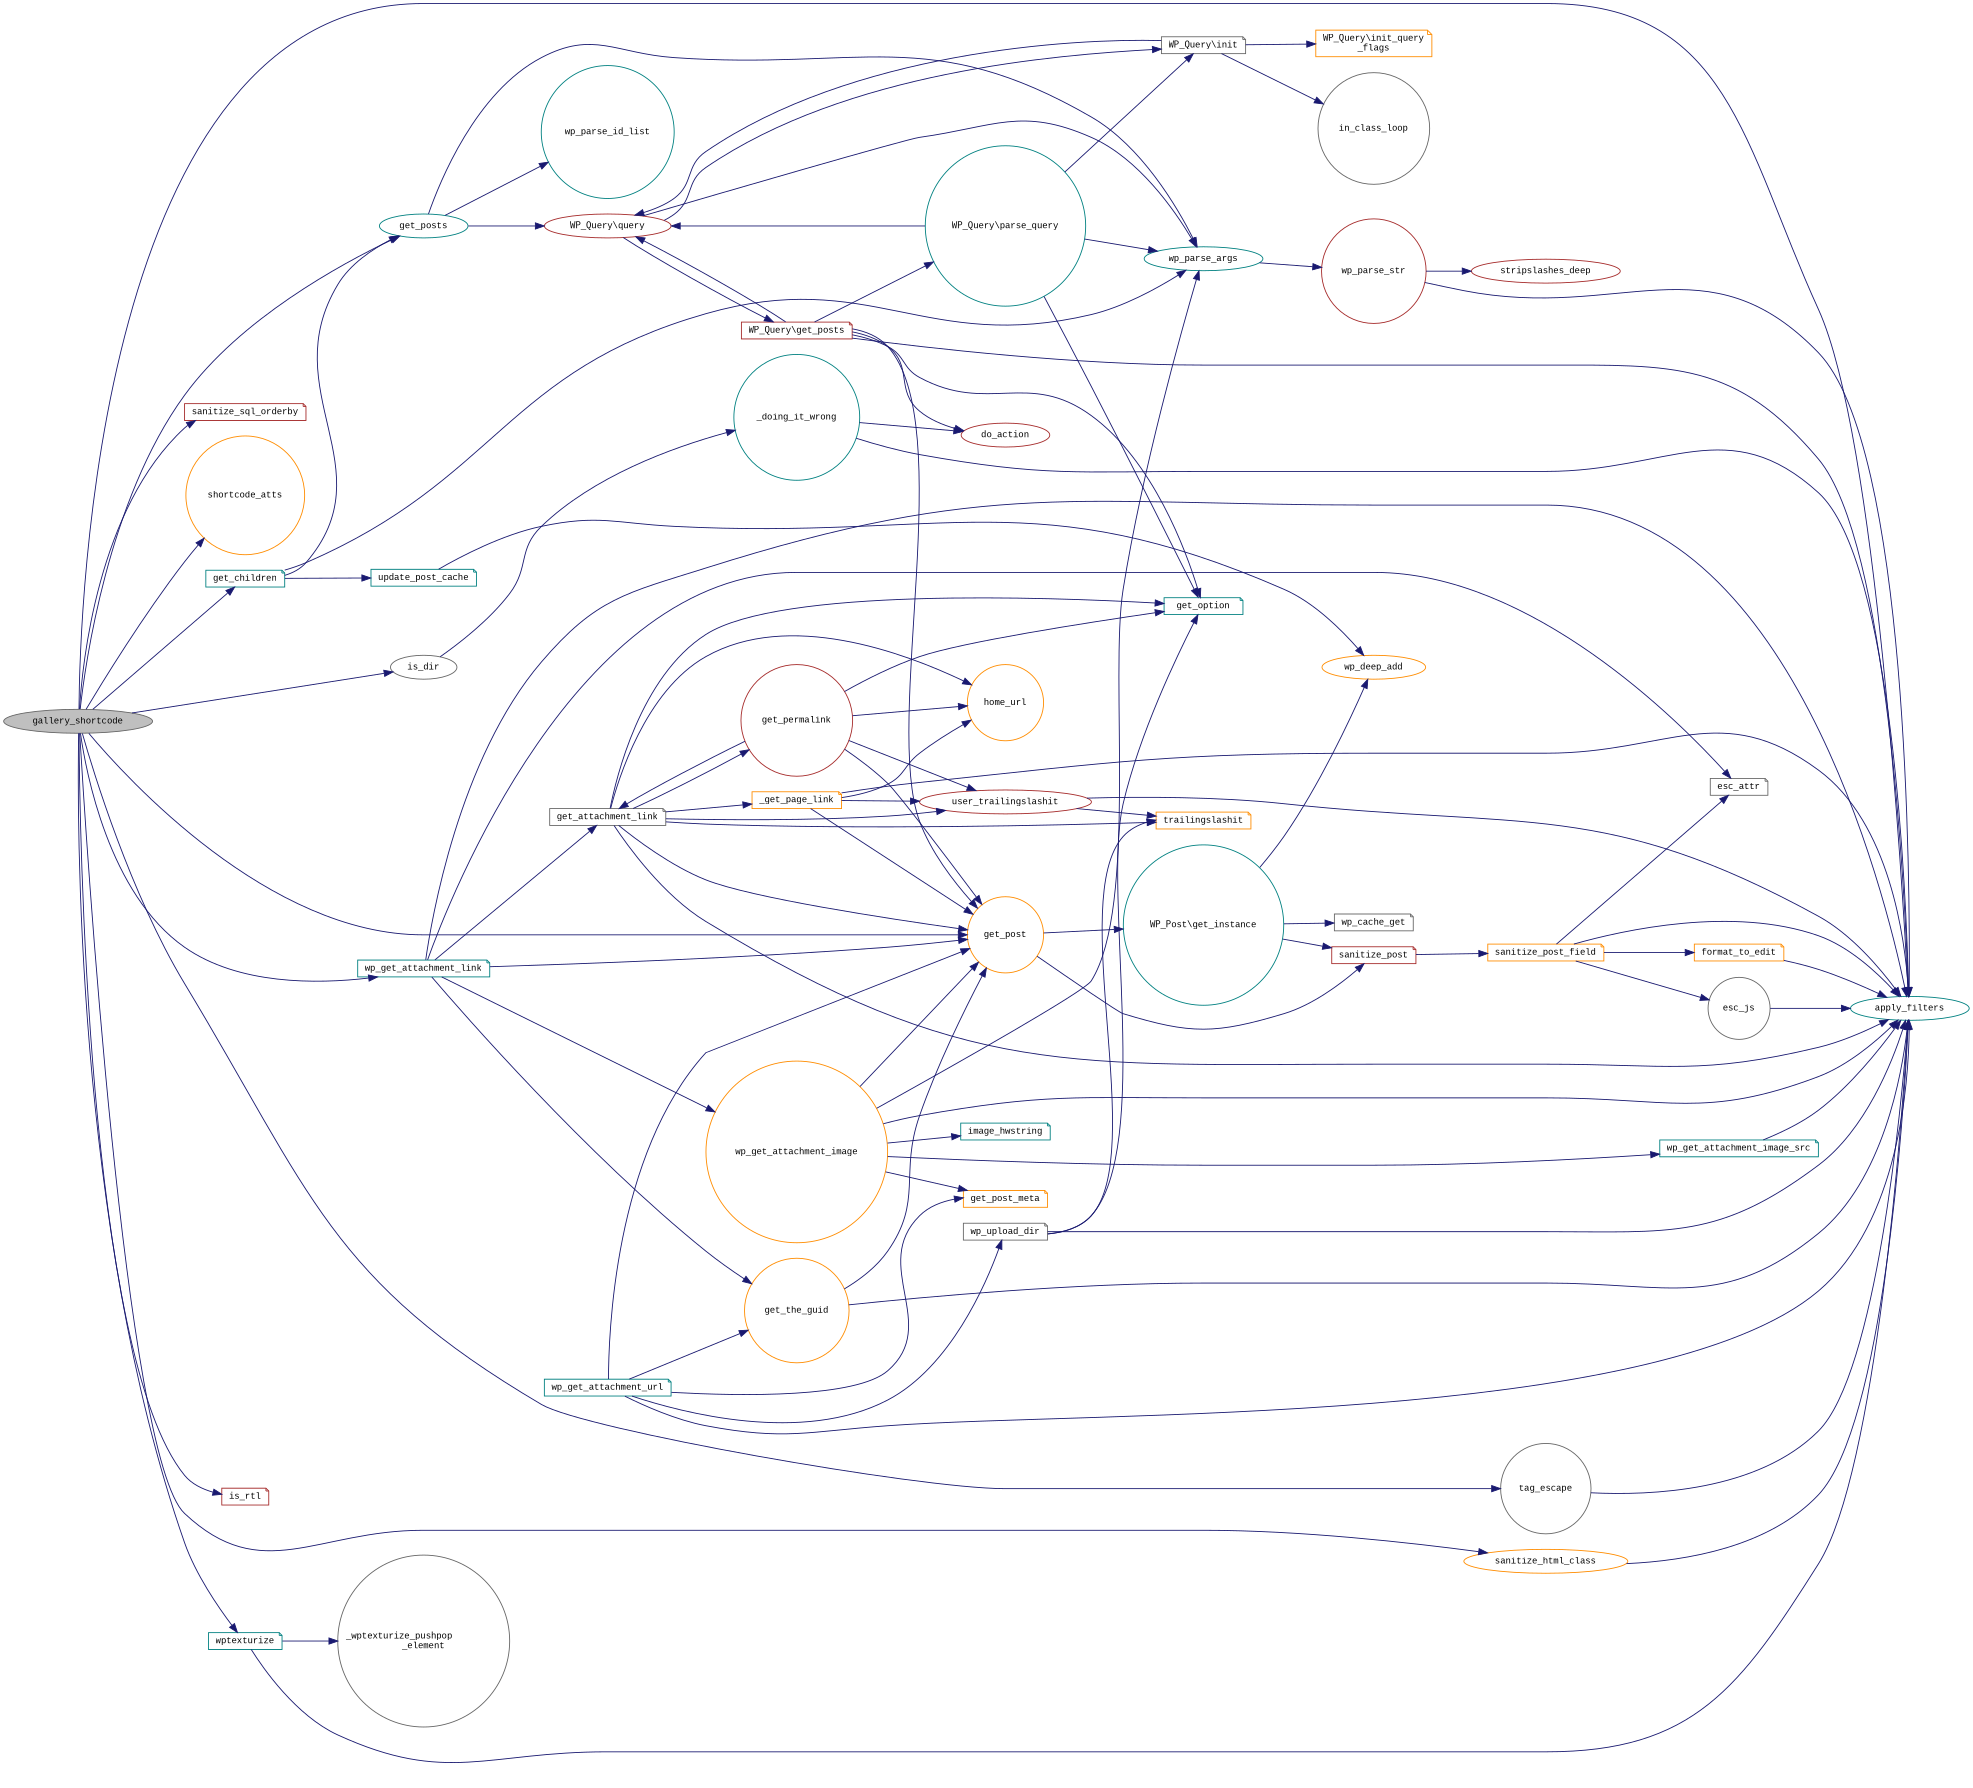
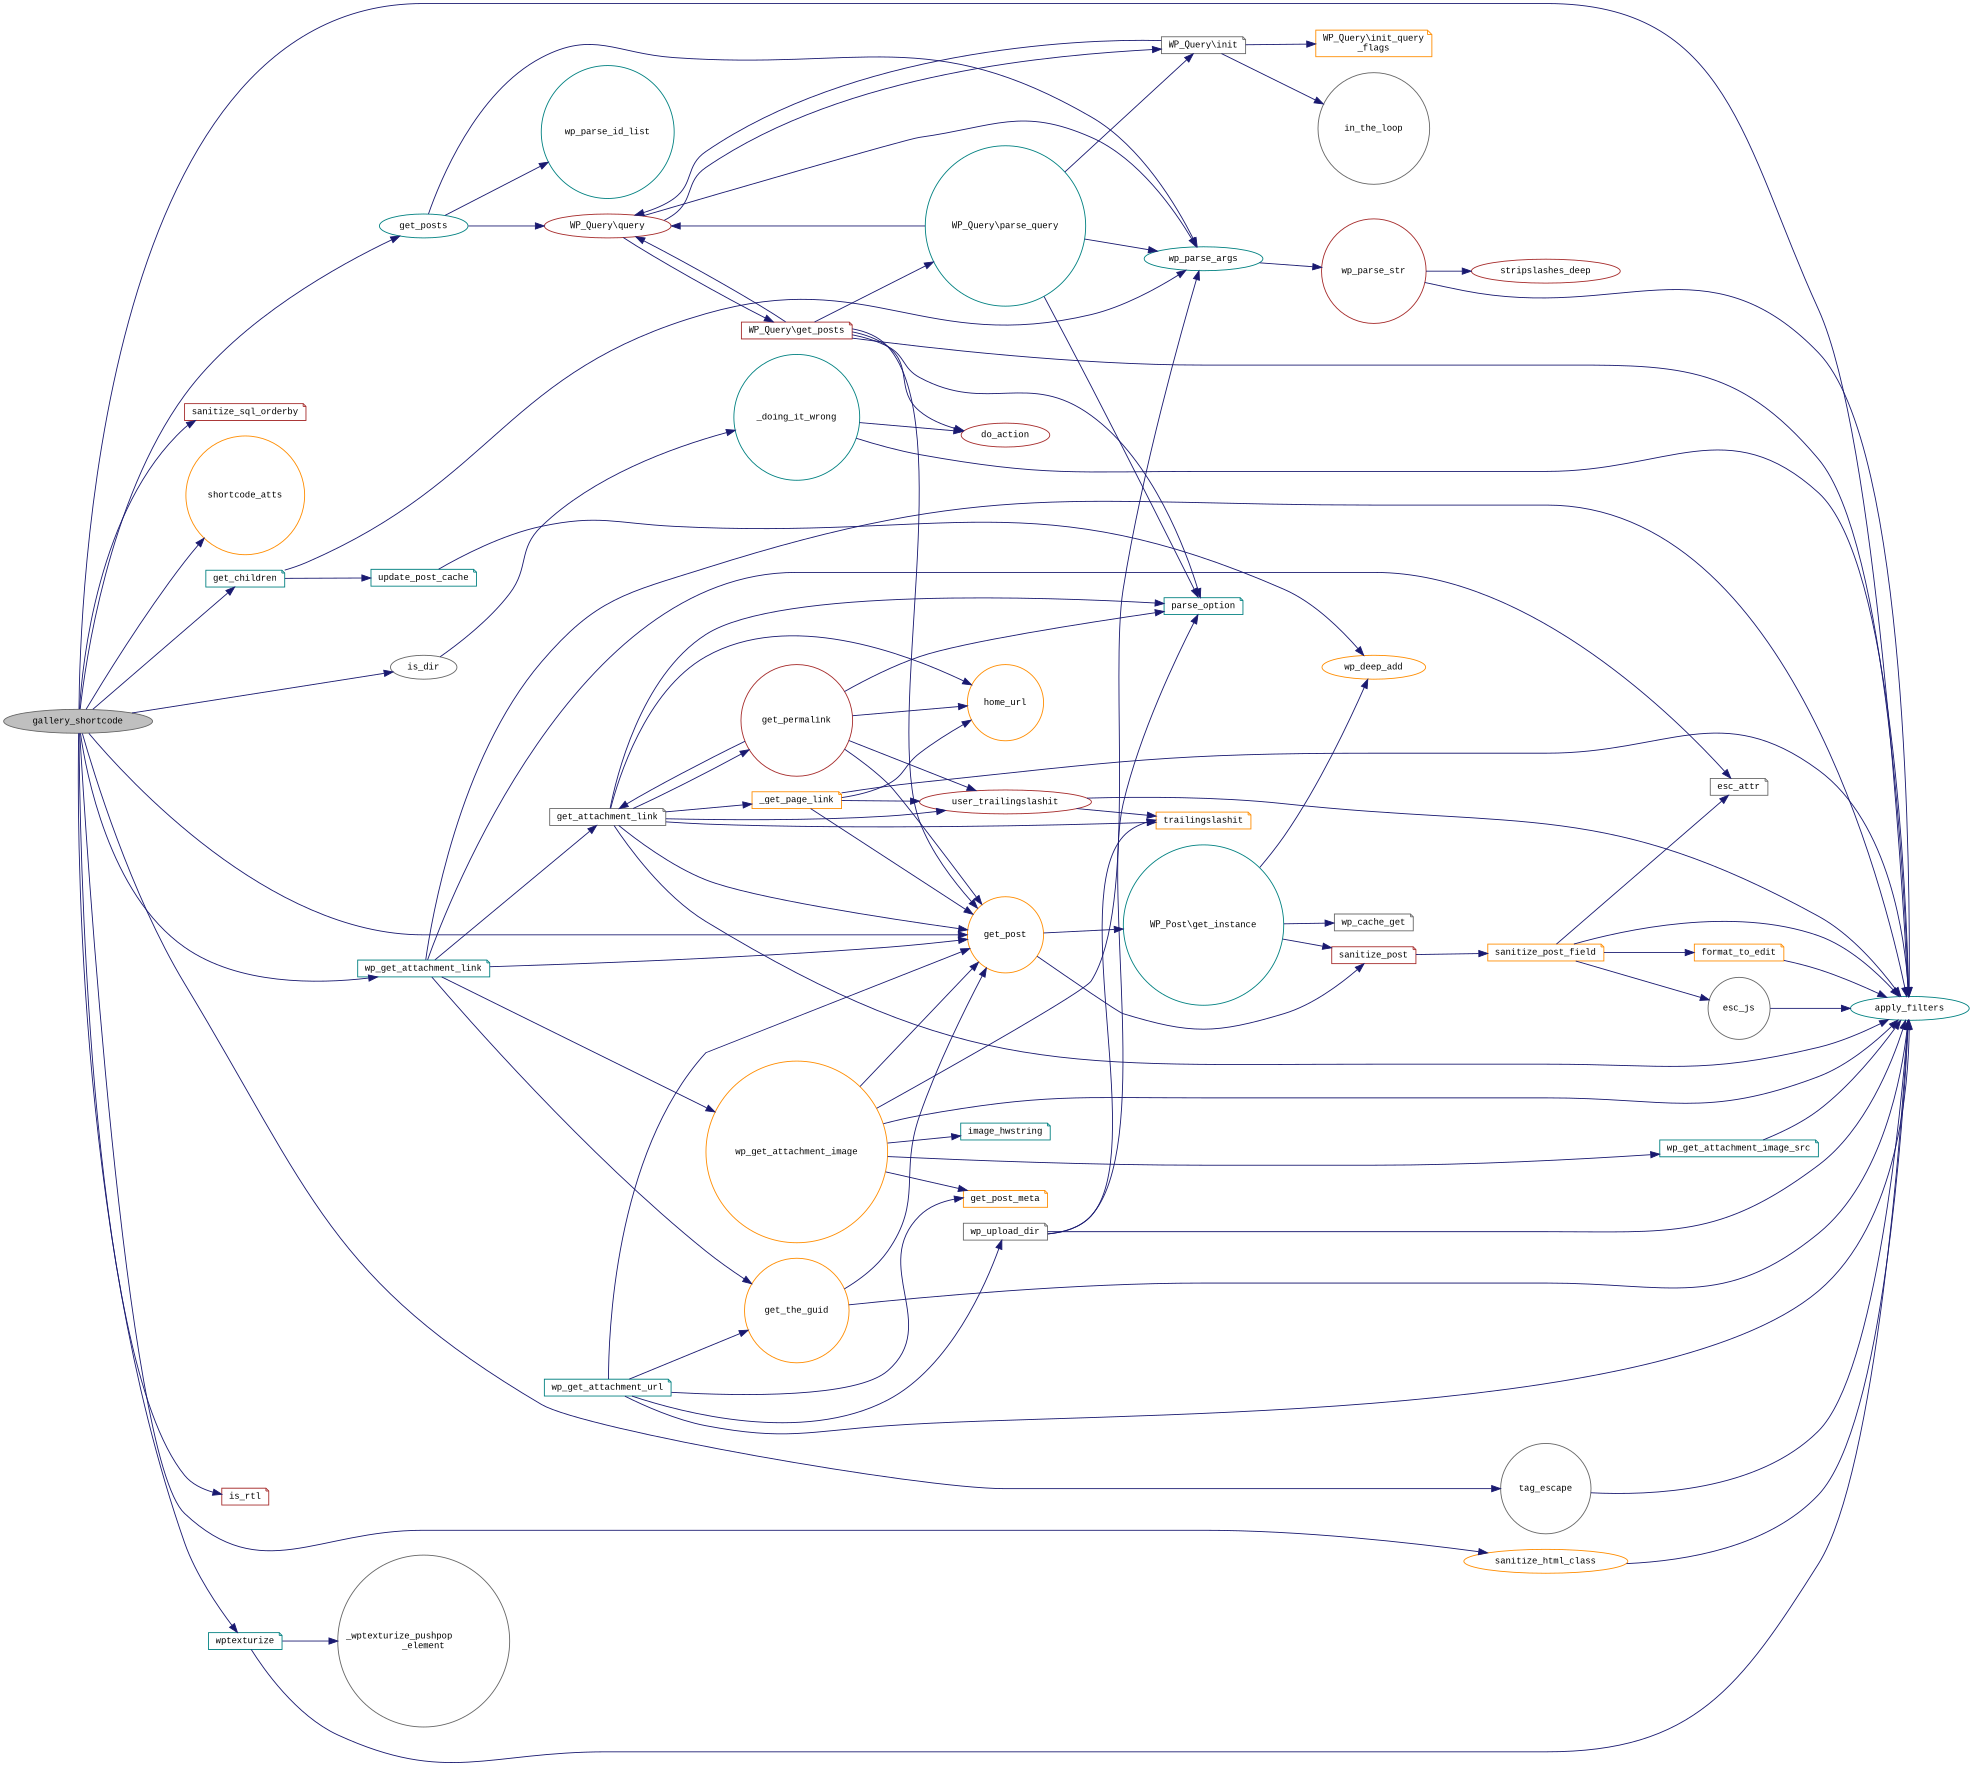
(1374, 128) -> (1374, 128)
(323, 404) -> none
(1204, 606) -> (1204, 606)
